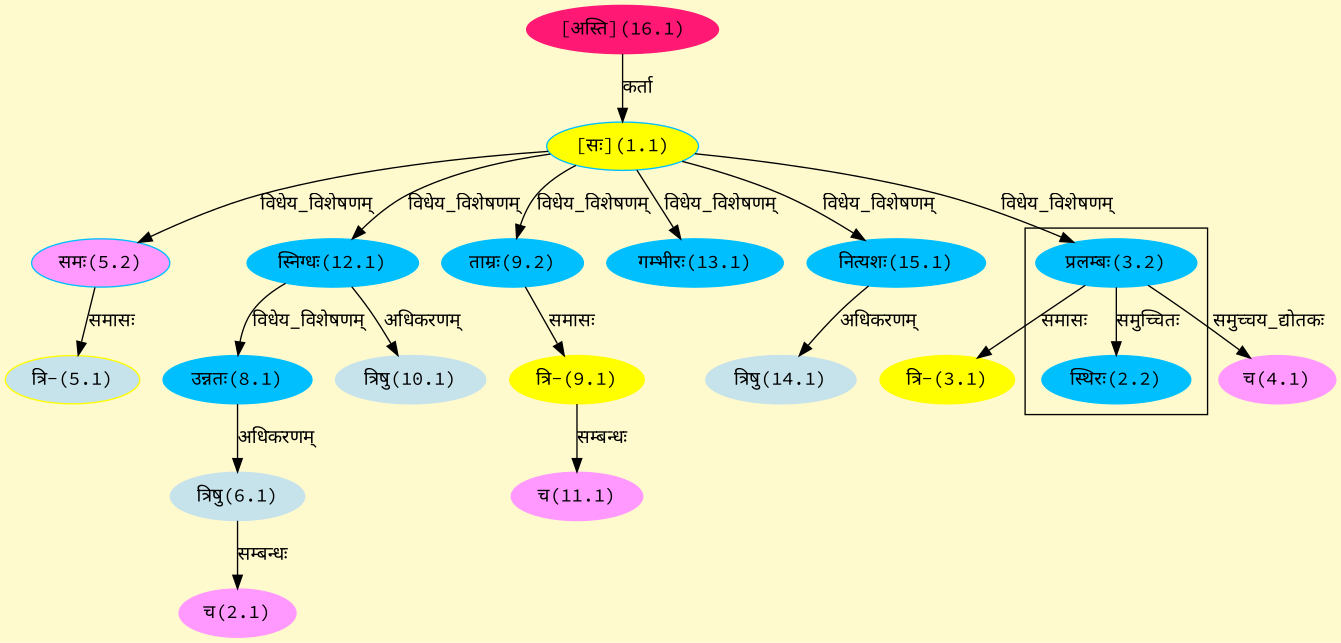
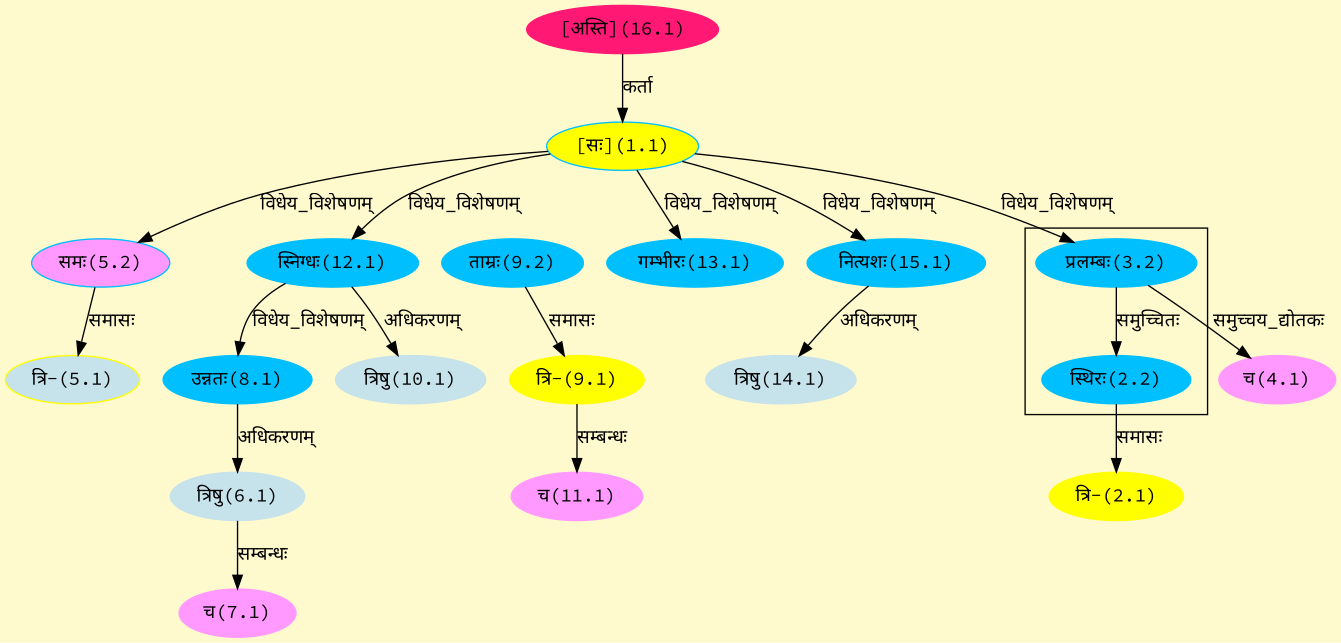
(542, 189) -> none
(947, 380) -> none
none -> (1116, 496)
(238, 613) -> (238, 613)
